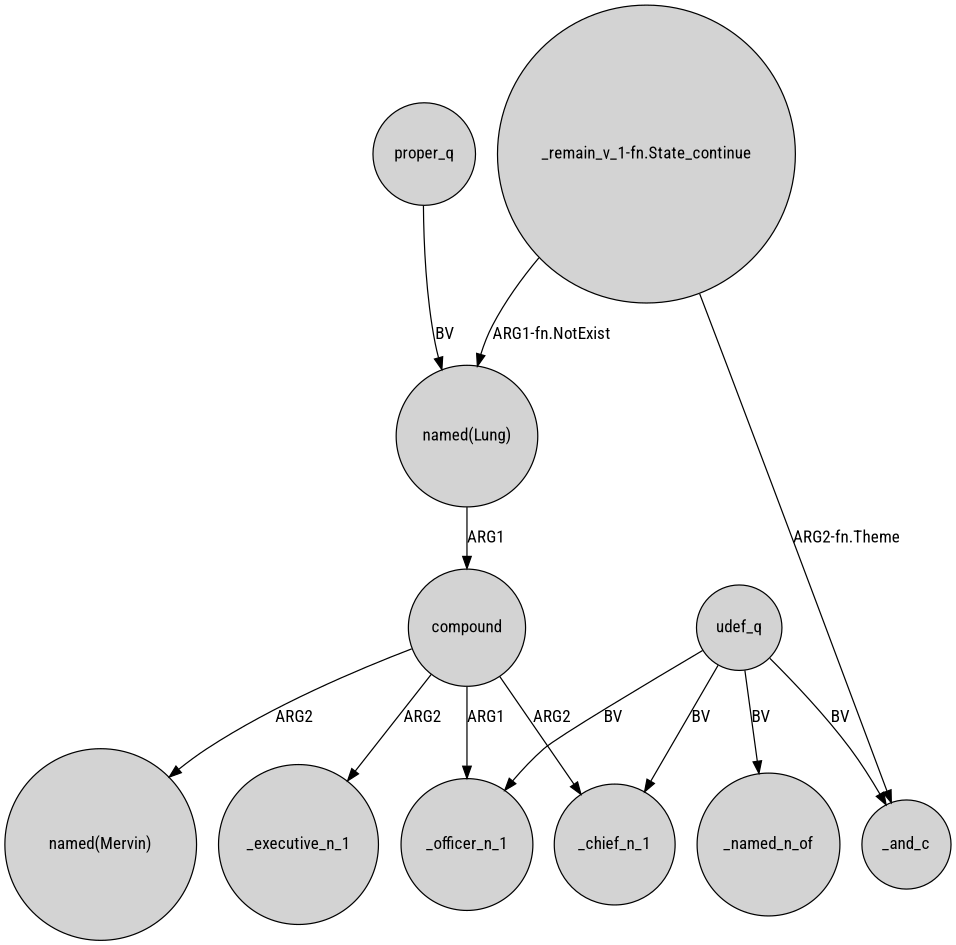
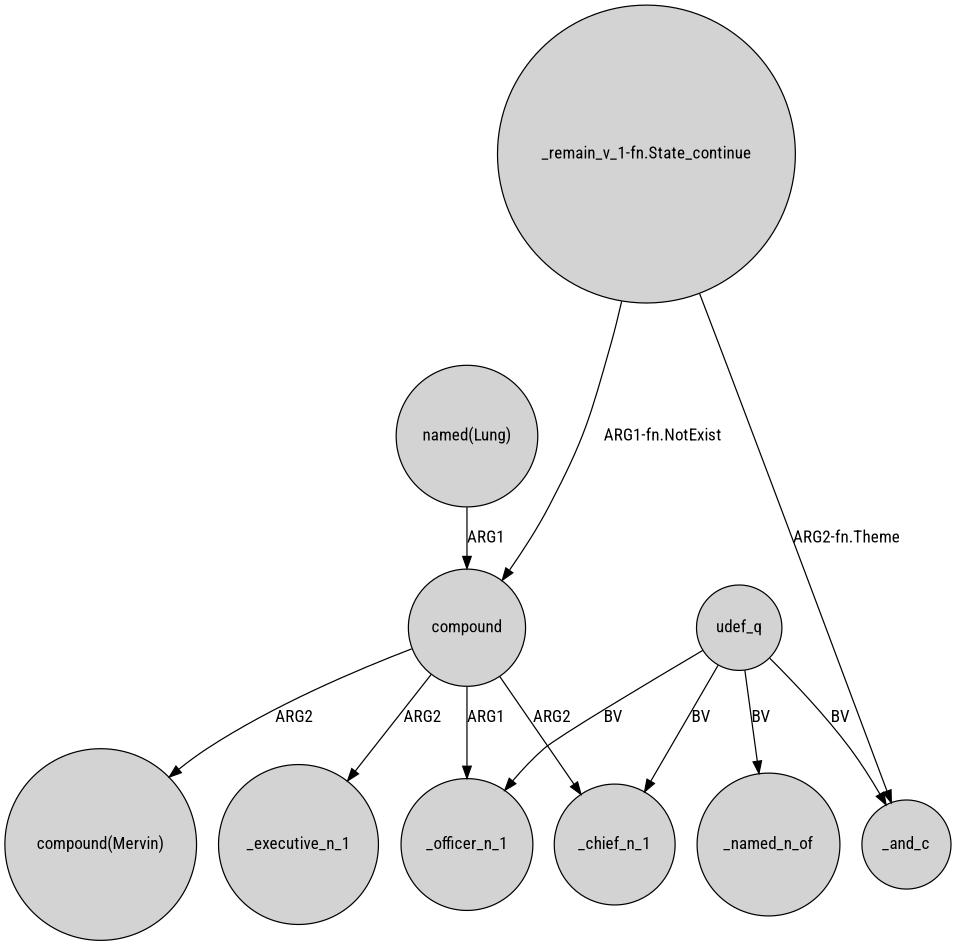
(424, 154) -> none
(505, 303) -> (580, 442)
(101, 845) -> (101, 845)
